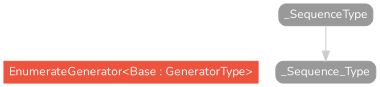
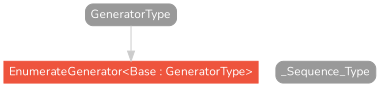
none -> (131, 15)
(326, 15) -> none
